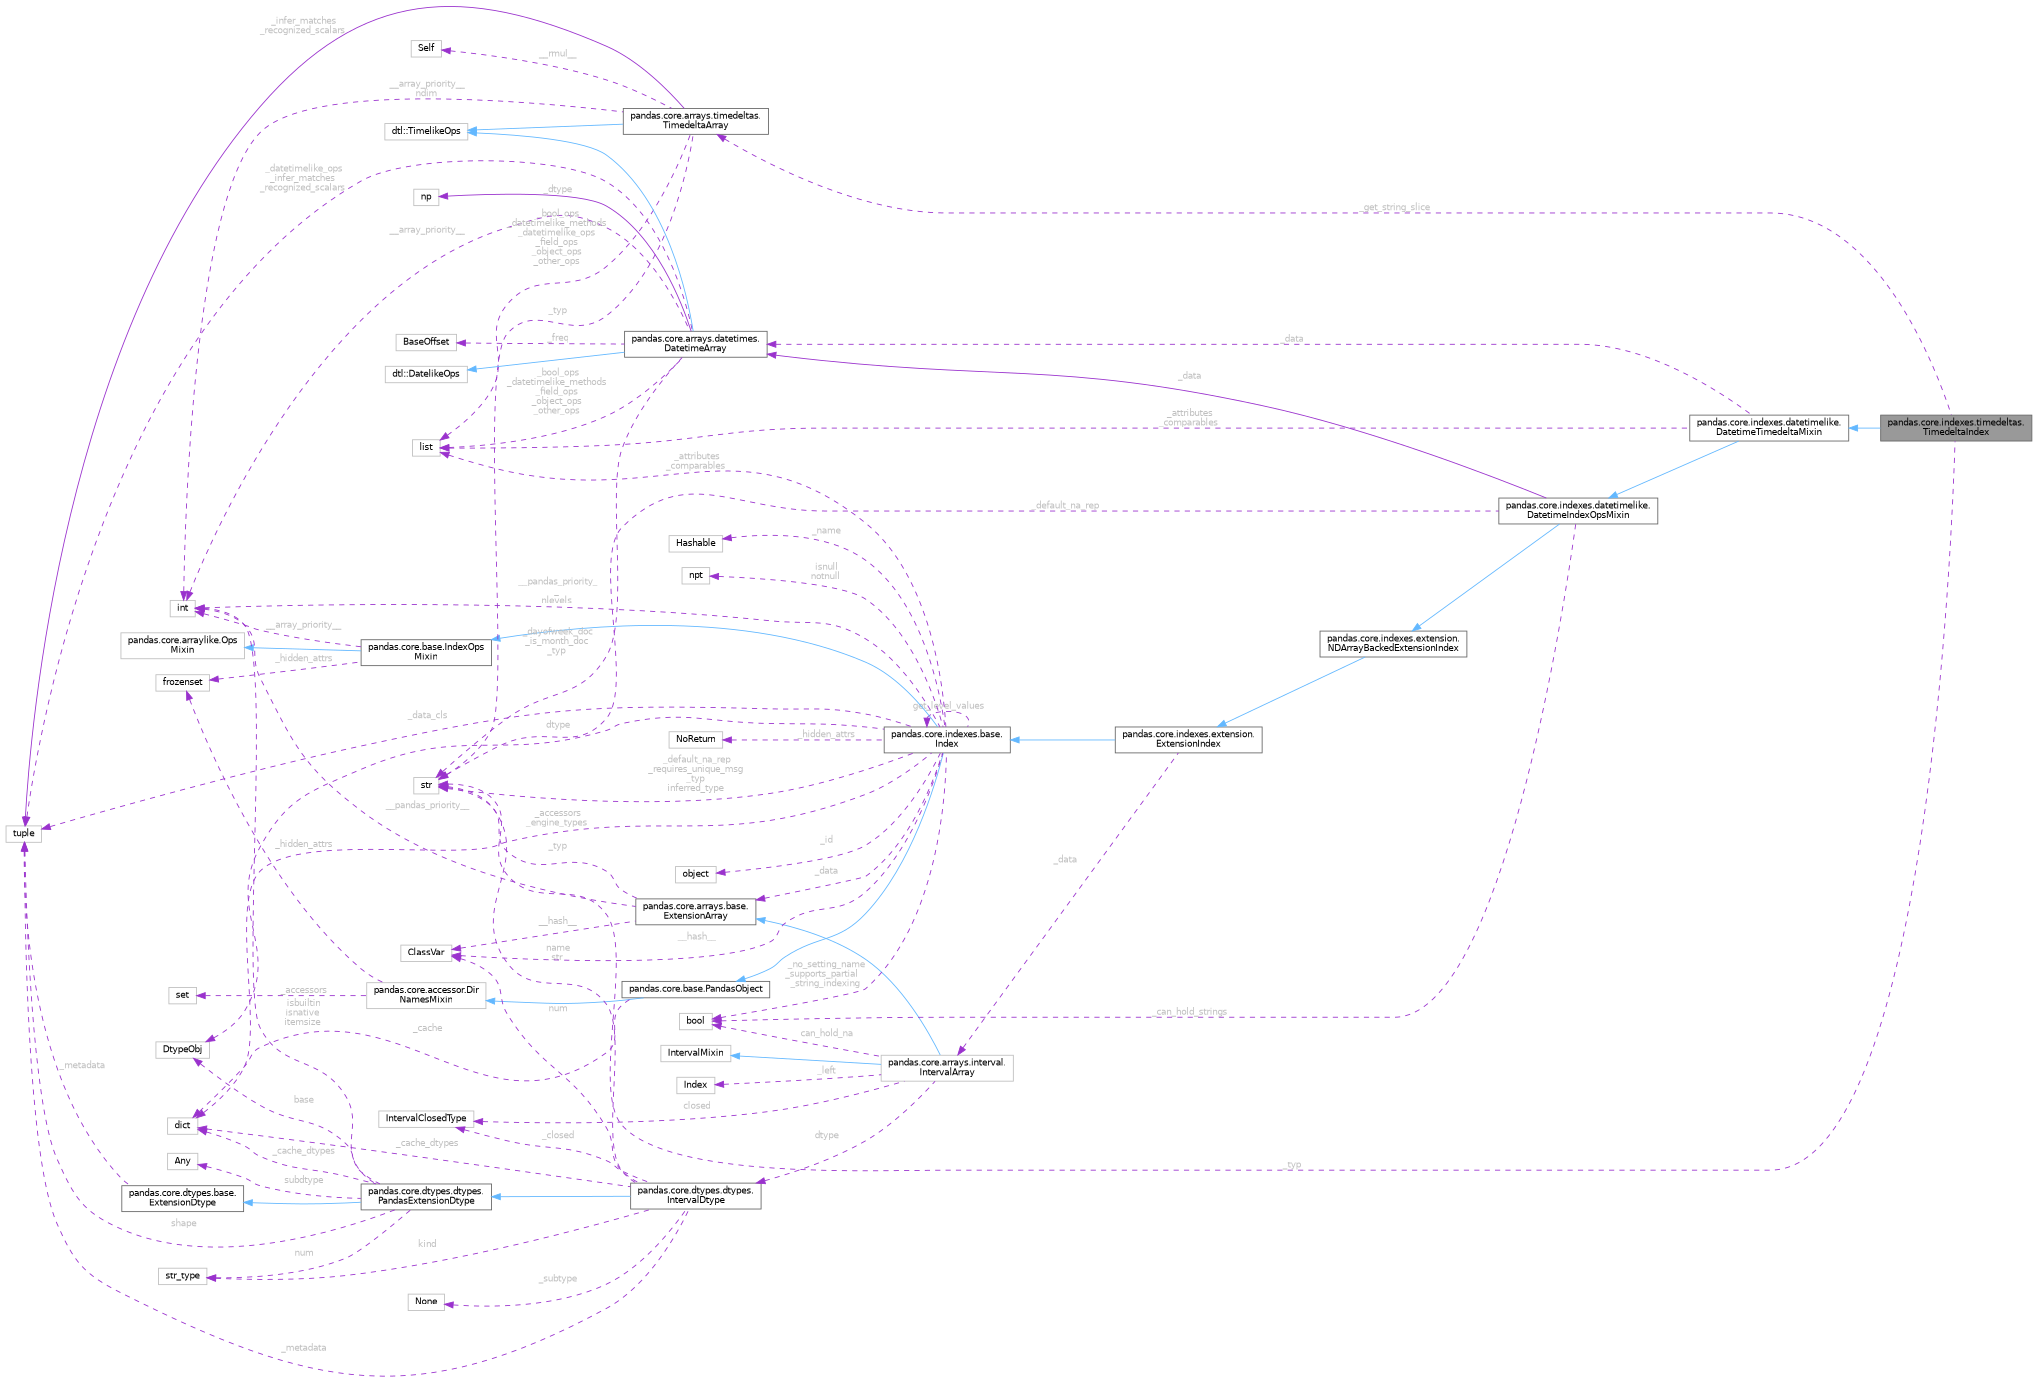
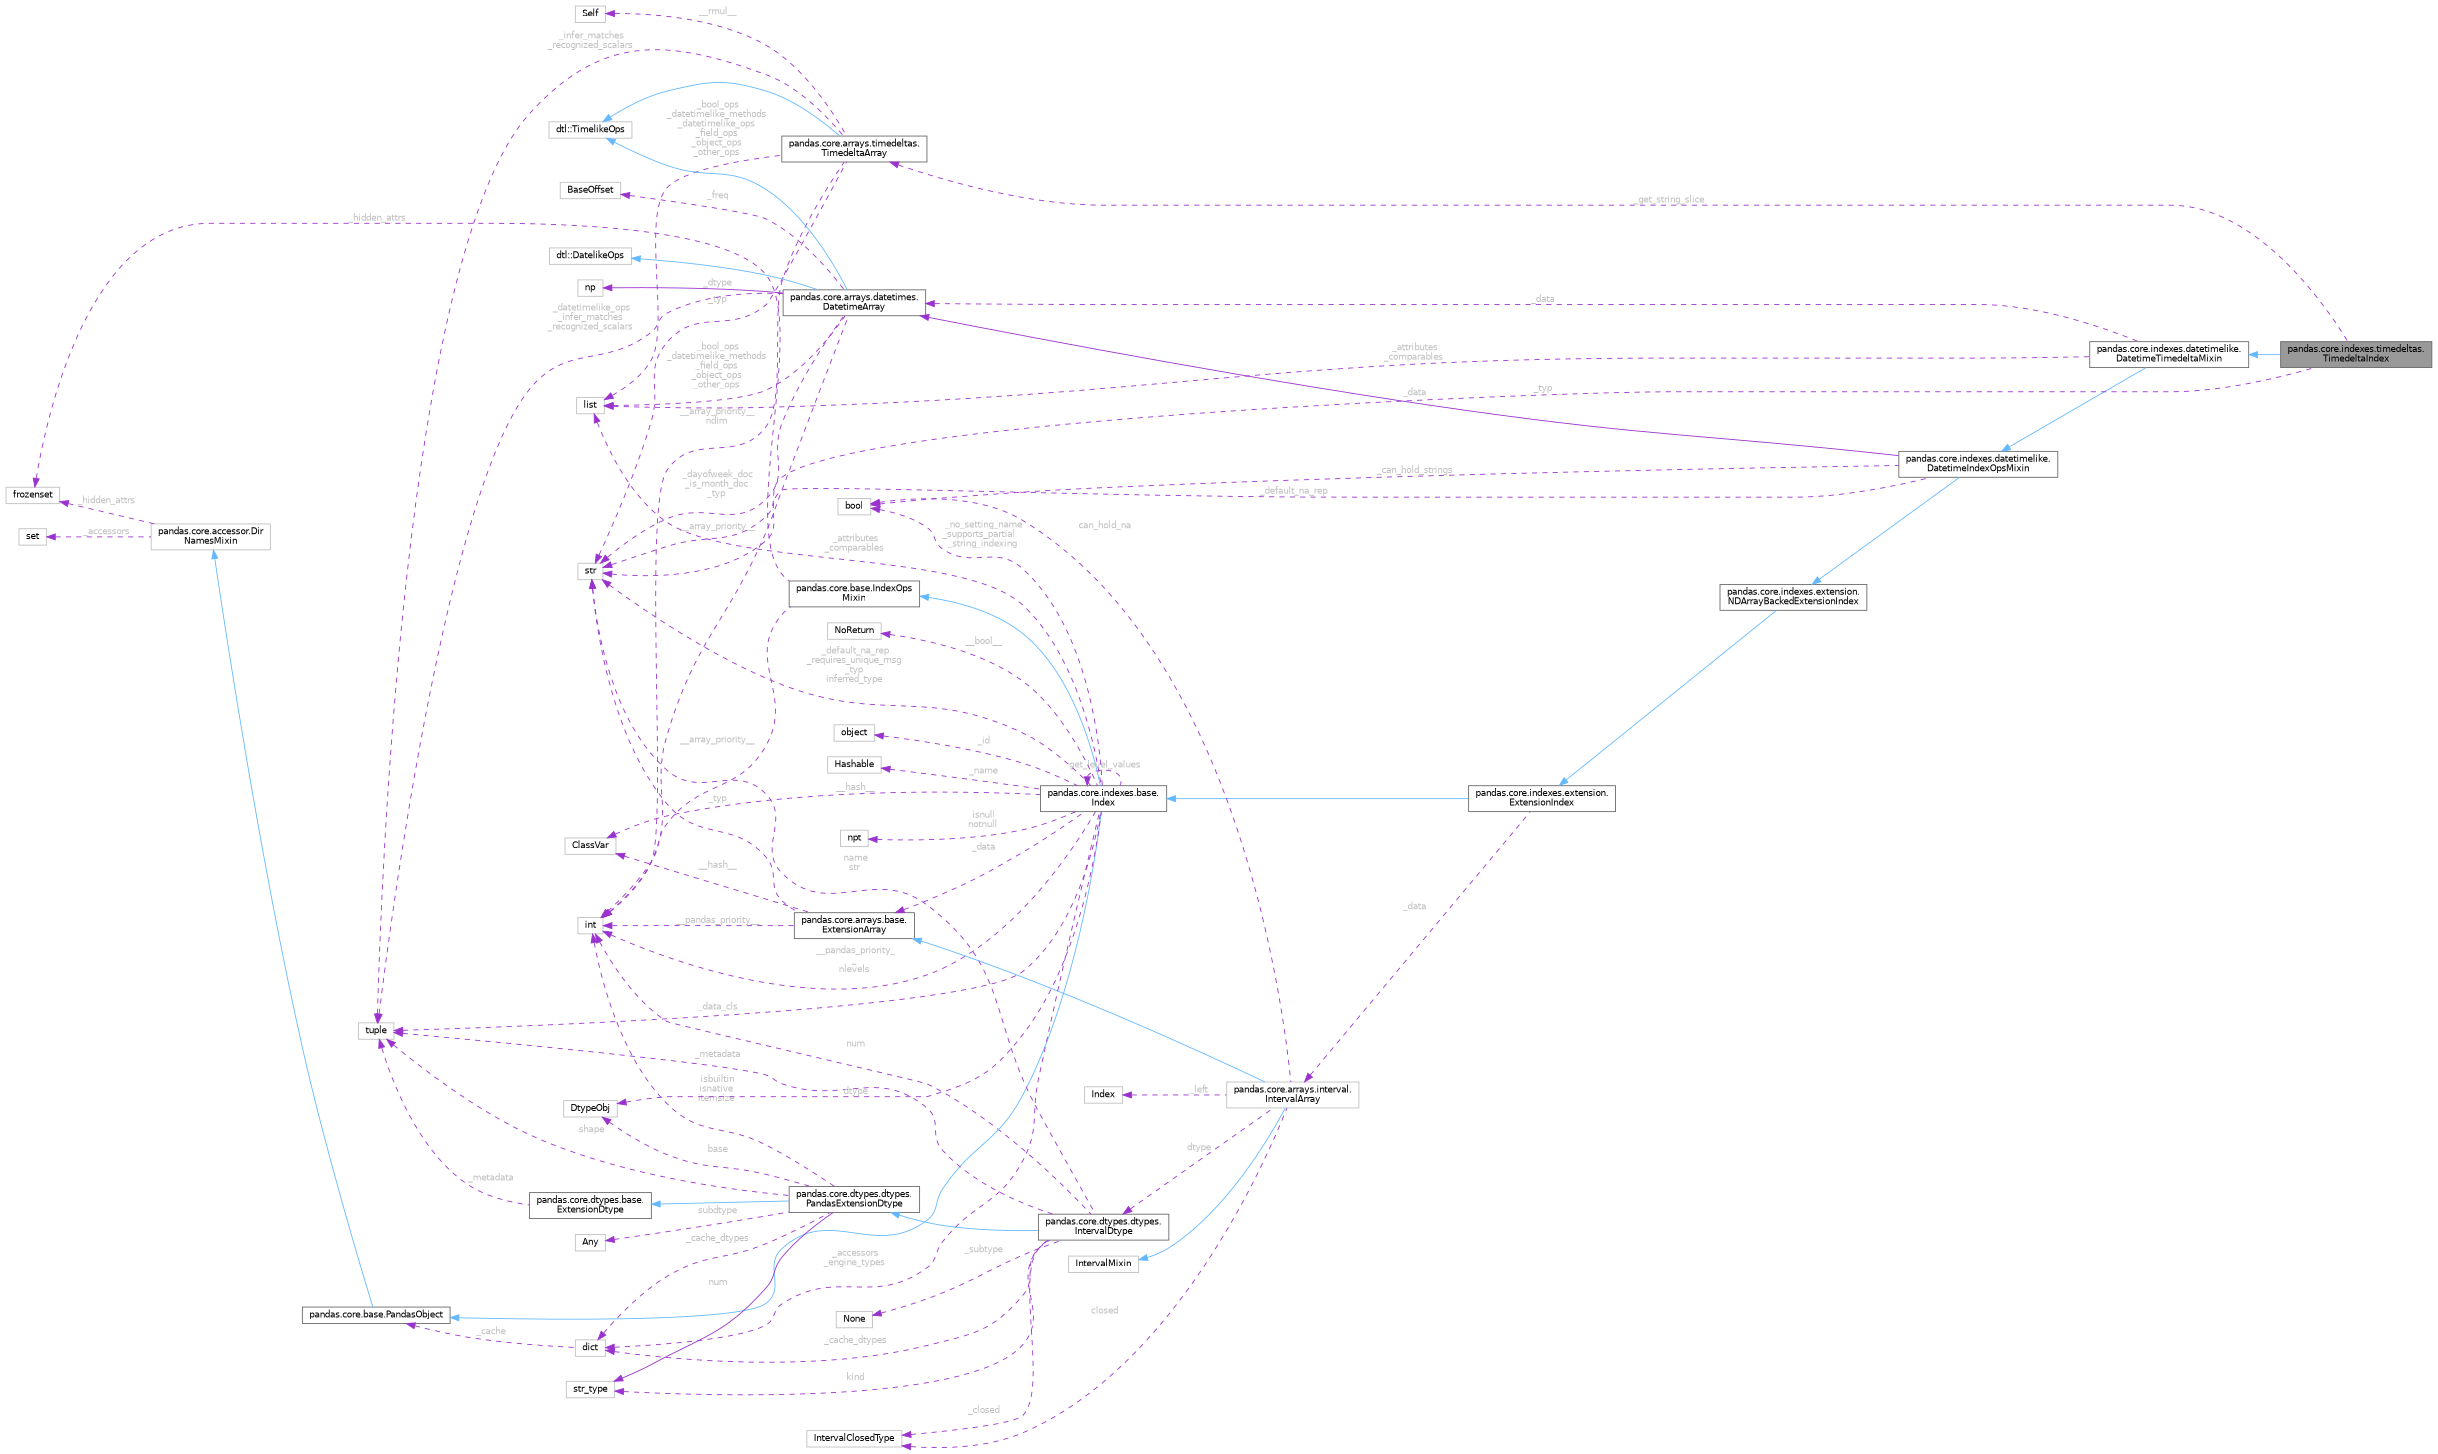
(183, 220) -> (437, 377)
(183, 646) -> none
(825, 735) -> (983, 642)
(424, 1054) -> (494, 1341)
(553, 1067) -> (848, 1065)
(321, 1266) -> (731, 1321)
